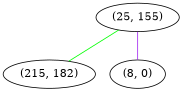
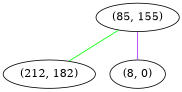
(138, 17) -> (138, 17)
(49, 74) -> (49, 74)
